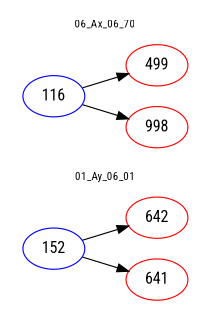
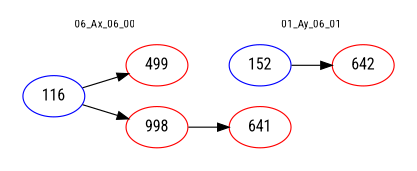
(105, 25) -> (105, 25)
(100, 262) -> (204, 127)
